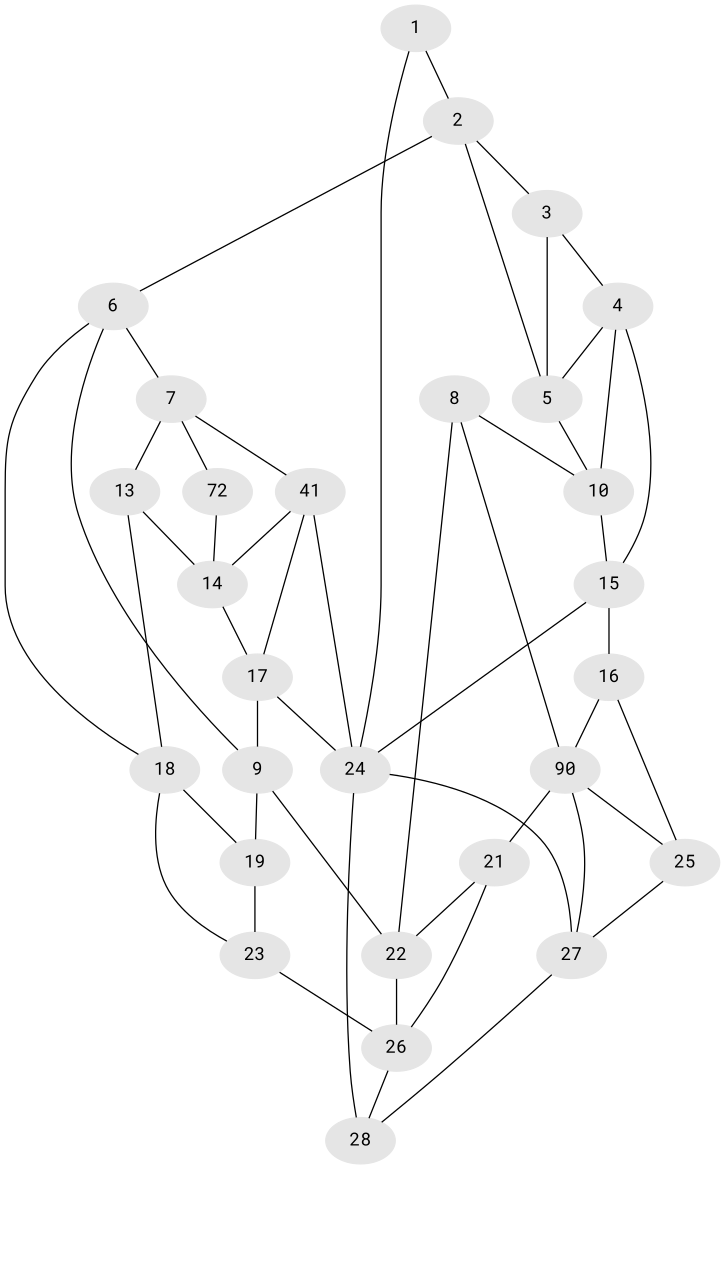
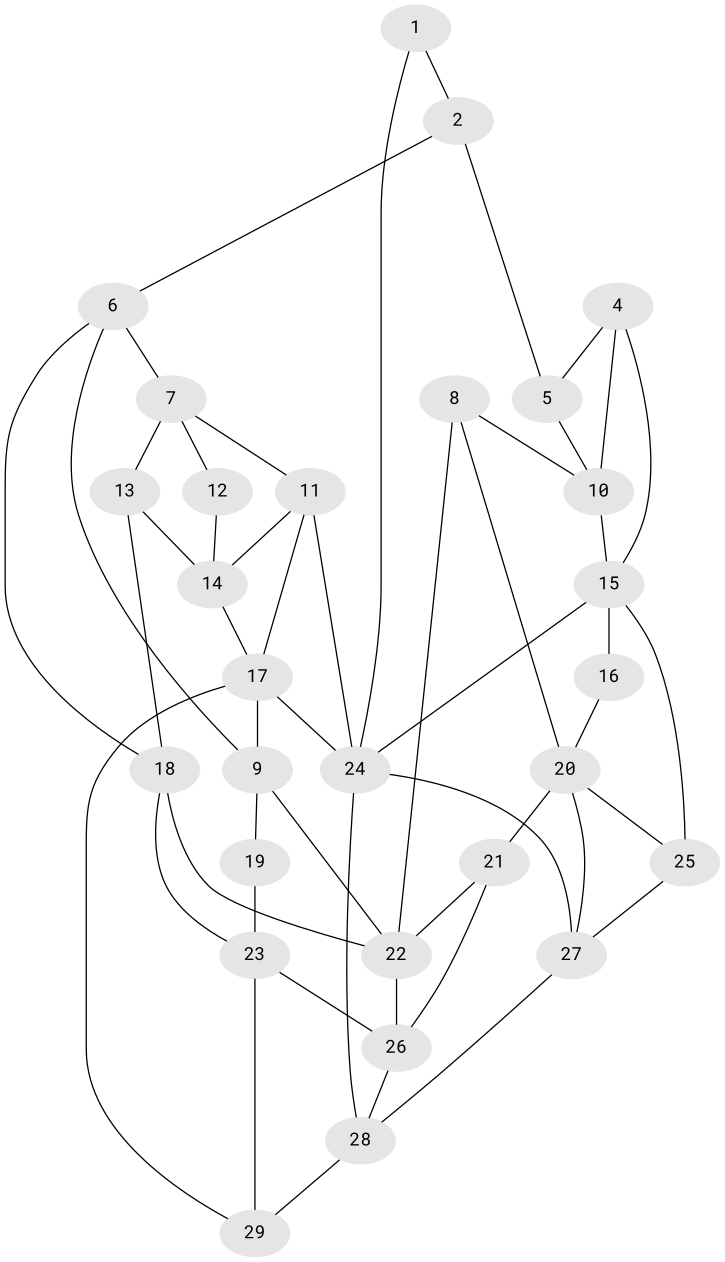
(547, 214) -> none
(218, 492) -> (218, 492)
(310, 492) -> (310, 492)
(565, 770) -> (565, 770)
(647, 770) -> (673, 717)
(210, 816) -> (236, 903)
none -> (255, 1233)
